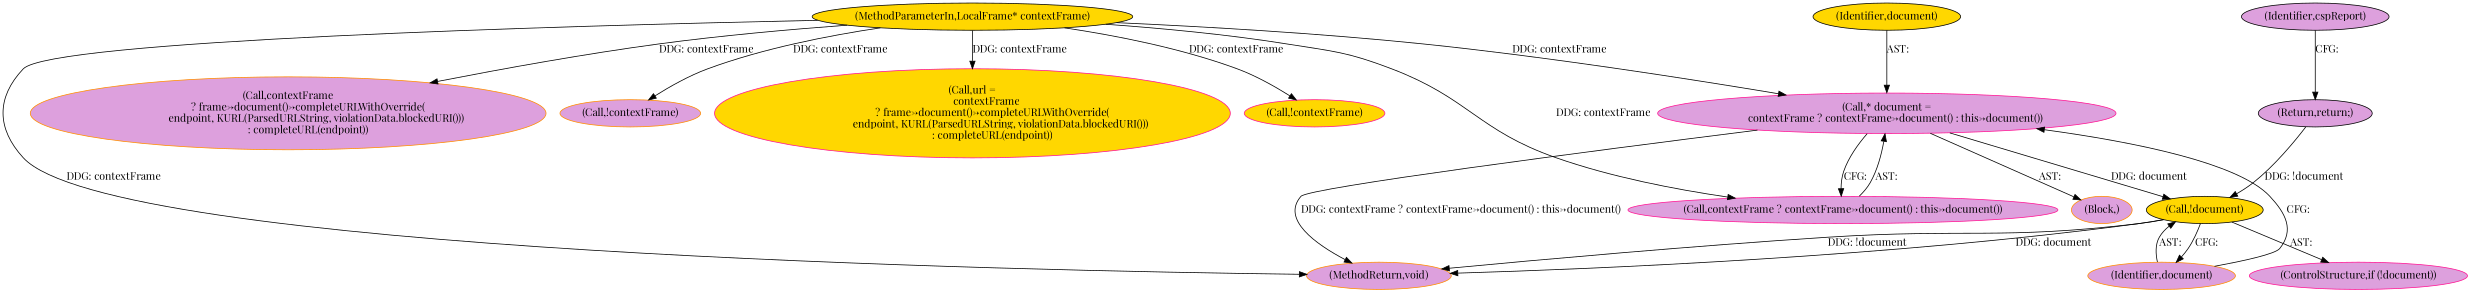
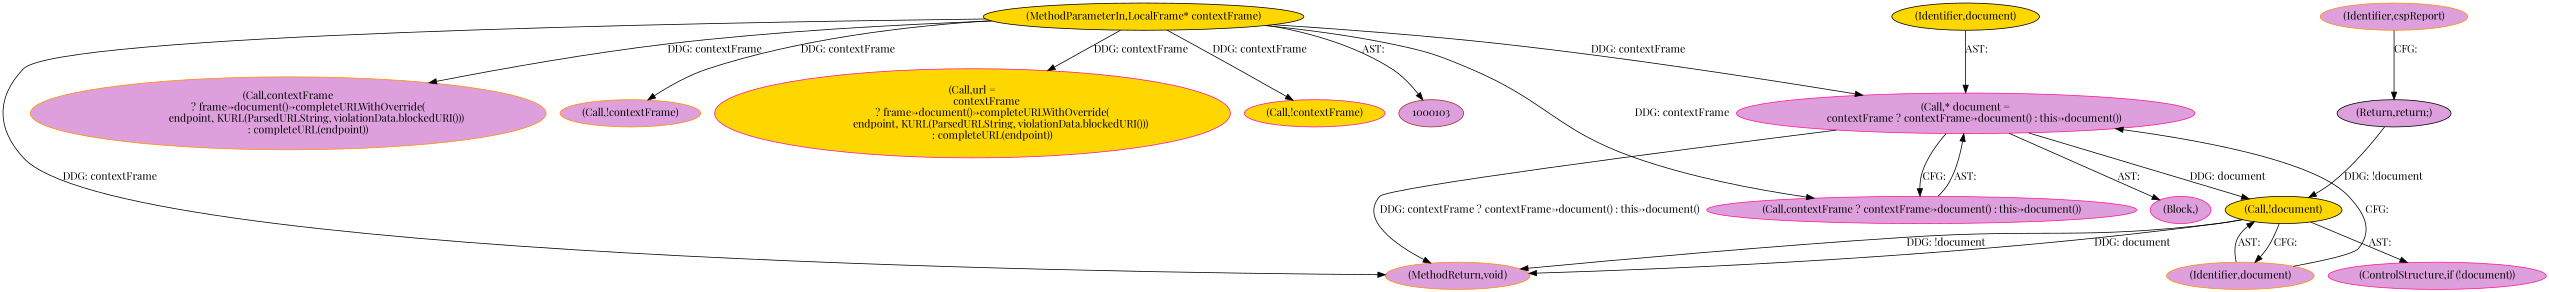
(2315, 17) -> (2394, 17)
none -> (1431, 113)
(2102, 210) -> (2181, 210)
